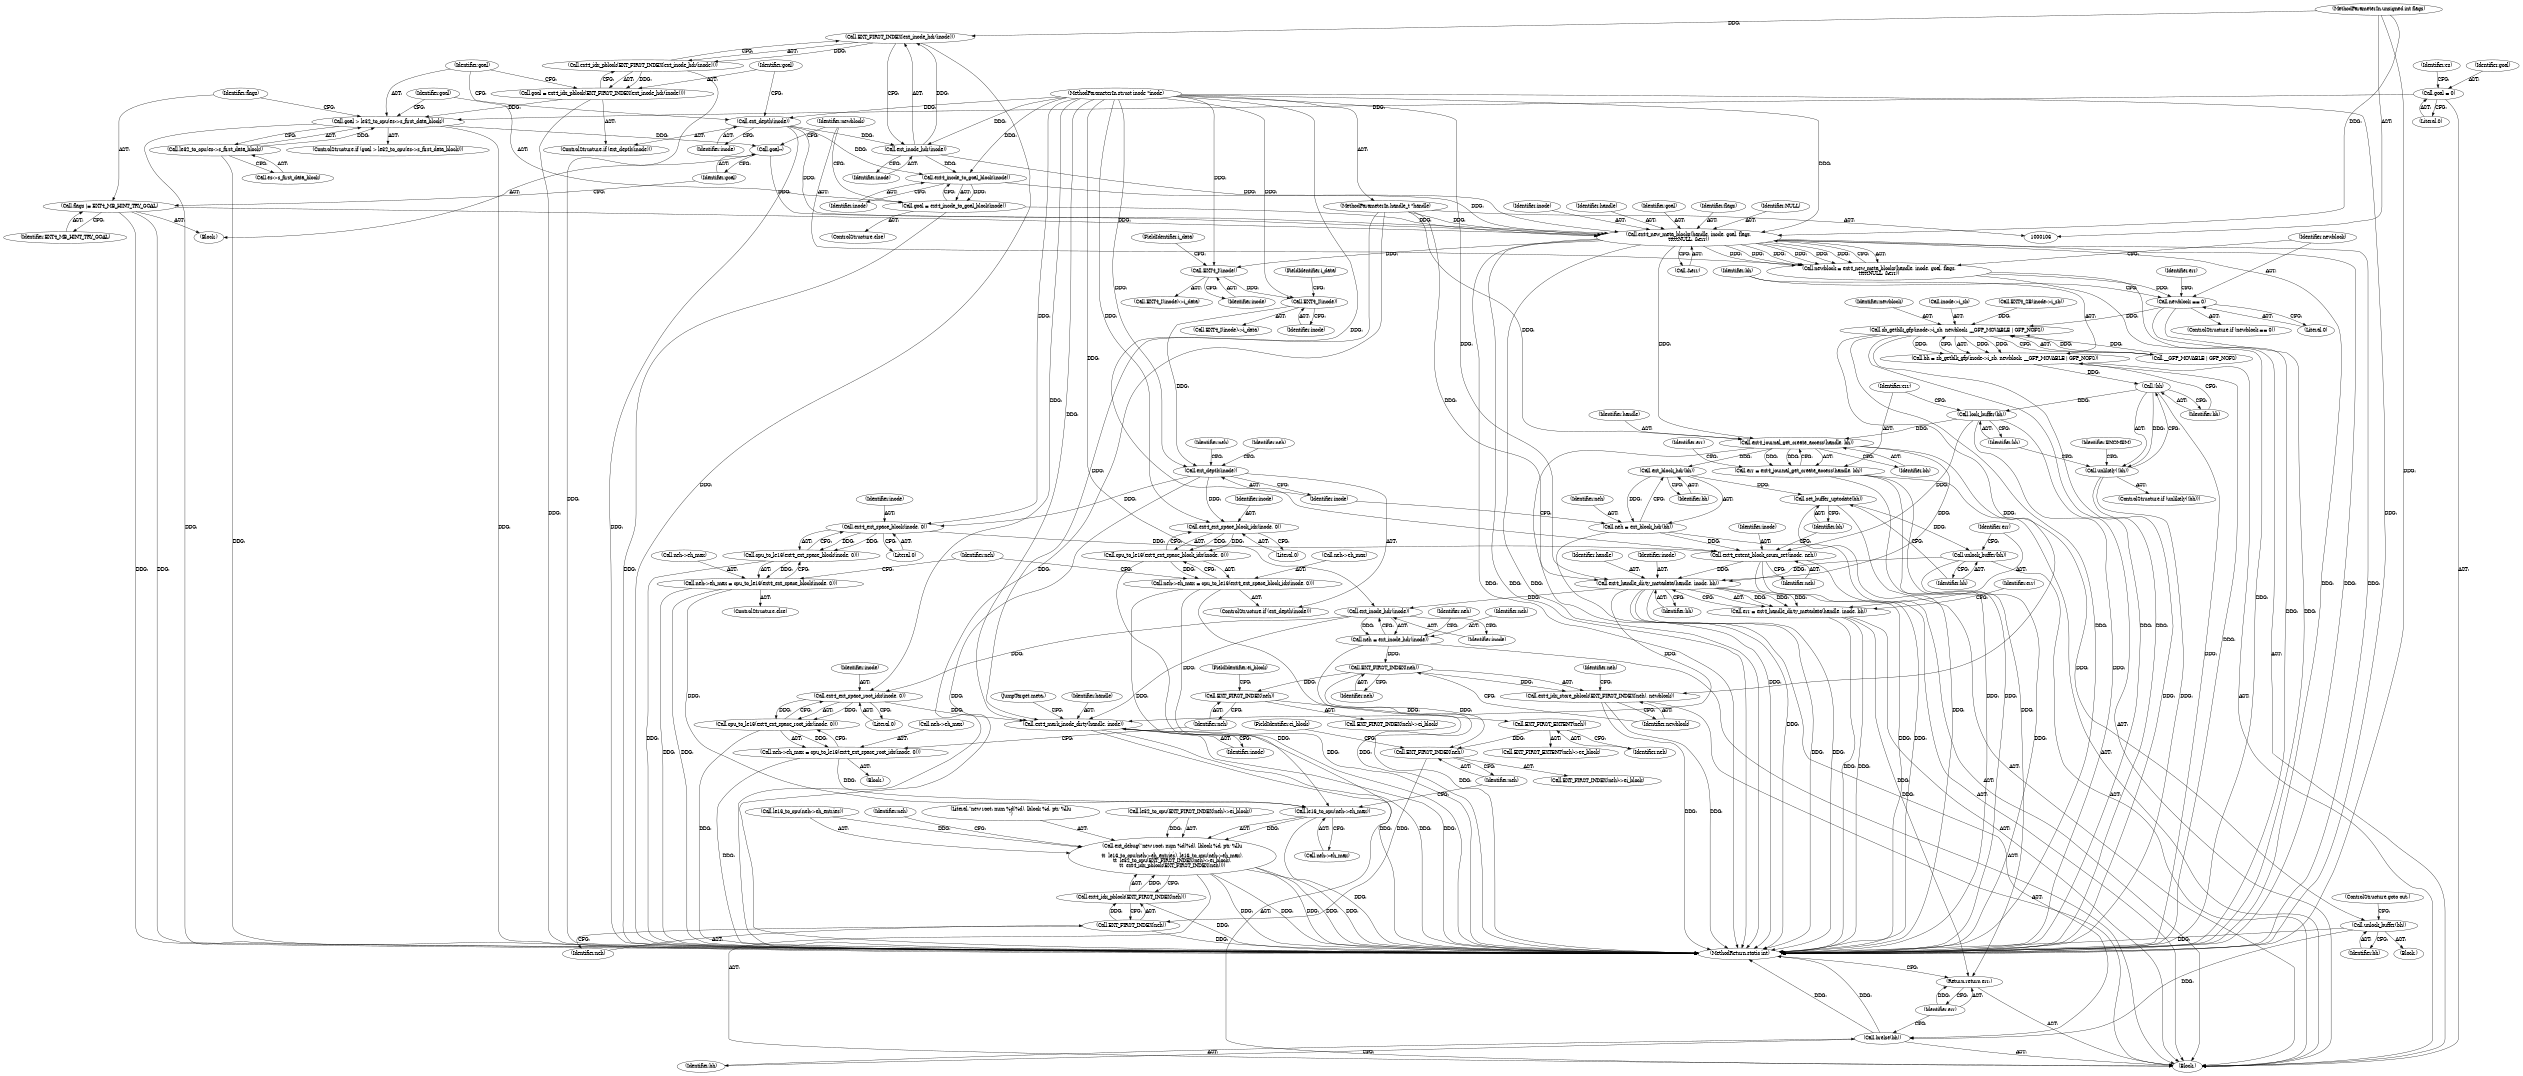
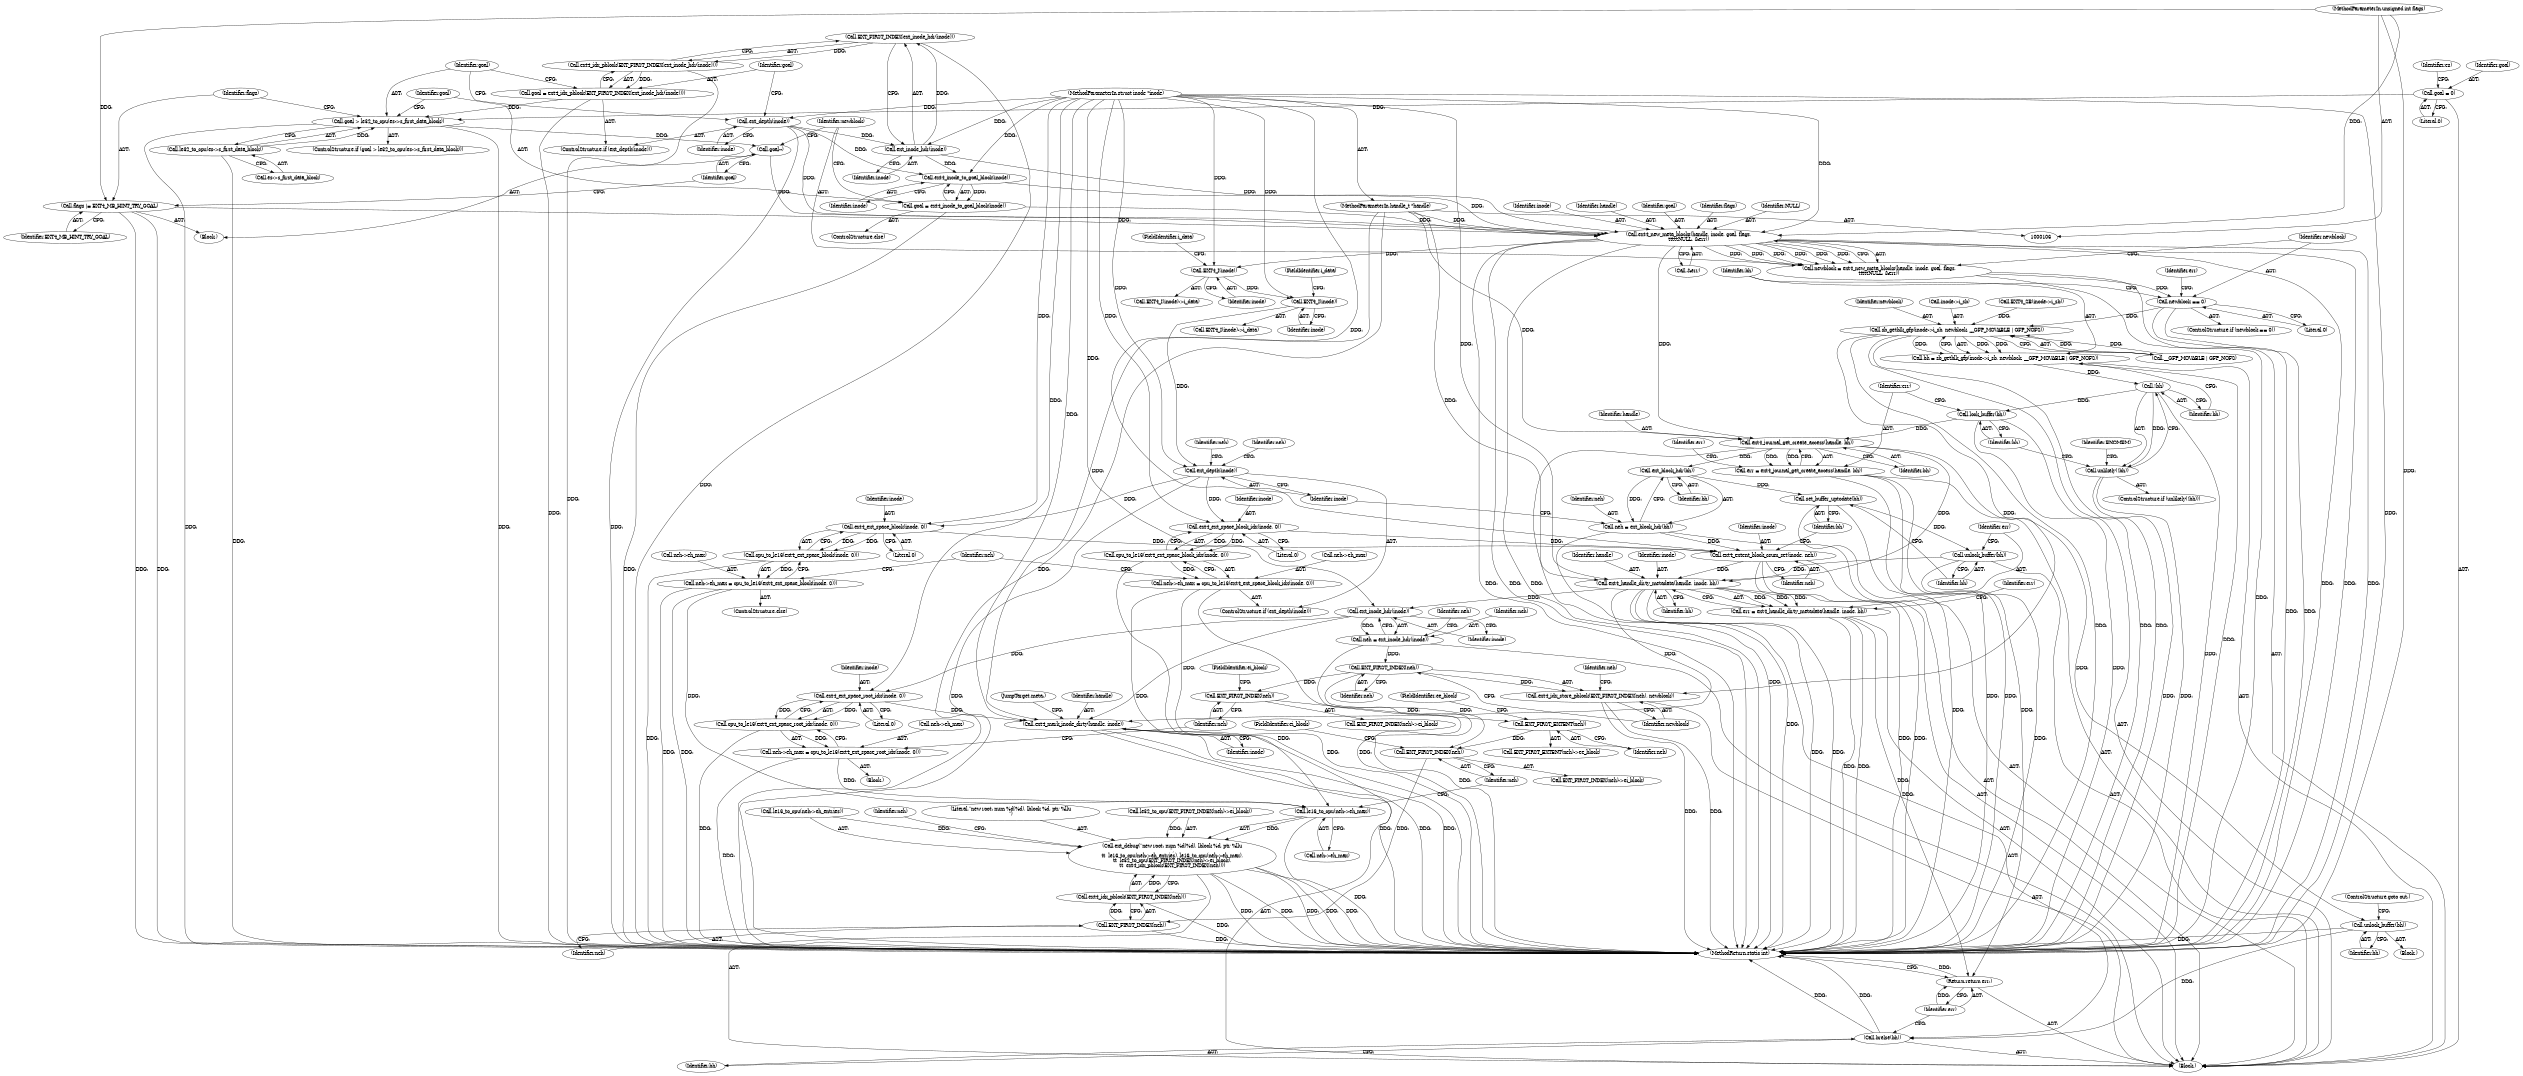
(1646, 23) -> (1127, 12)
(1907, 509) -> (1499, 542)
none -> (1429, 697)
none -> (1871, 960)
